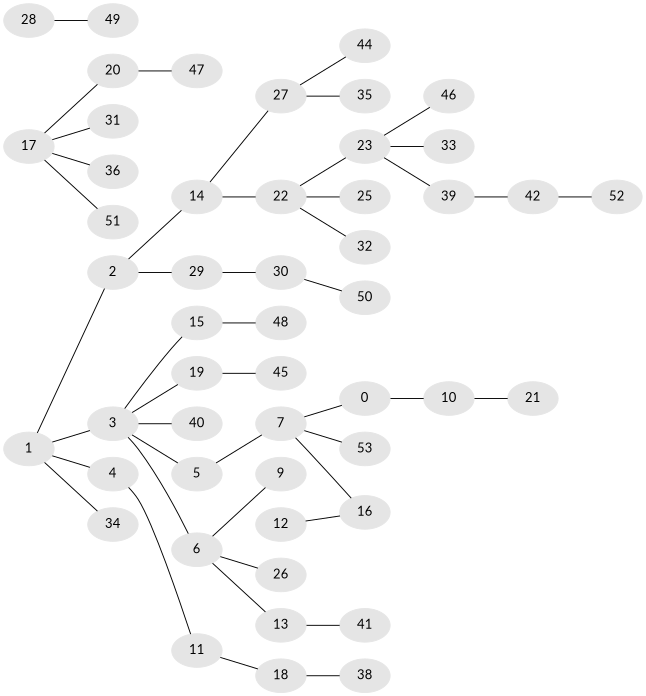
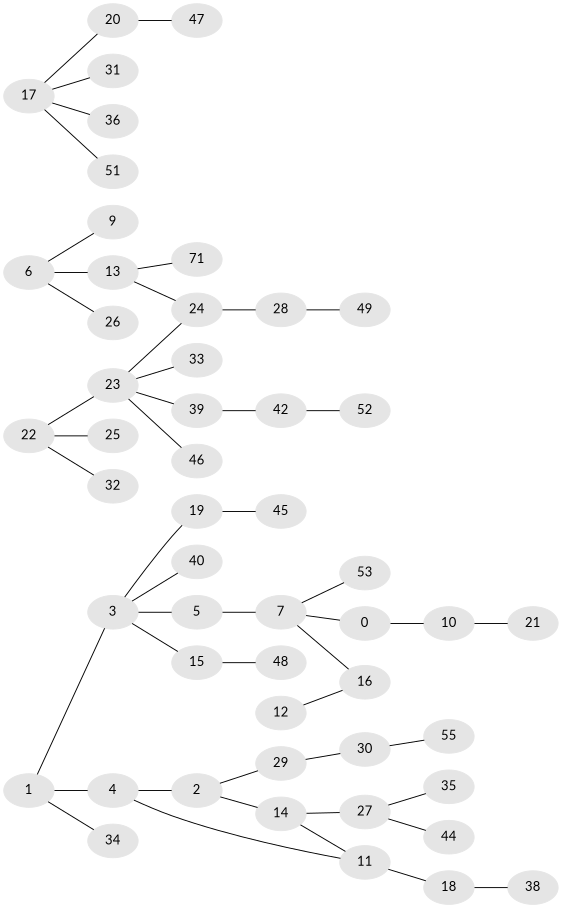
(239, 197) -> (323, 838)
(365, 298) -> (449, 736)
none -> (197, 310)
(71, 361) -> (155, 791)
(161, 484) -> none
(365, 625) -> (197, 259)
